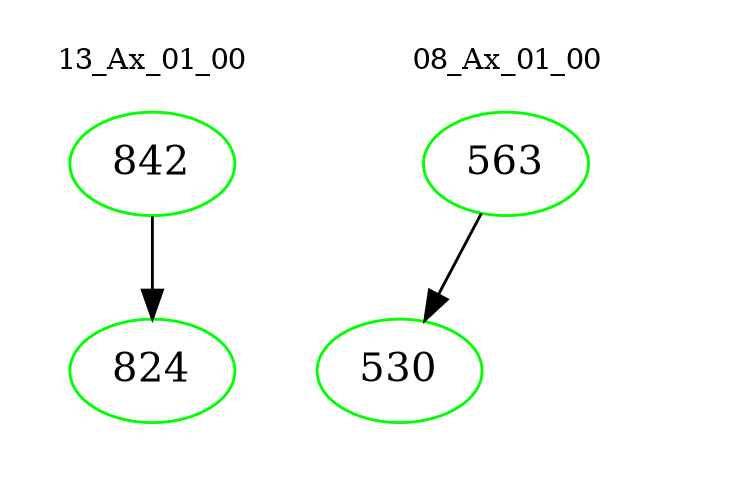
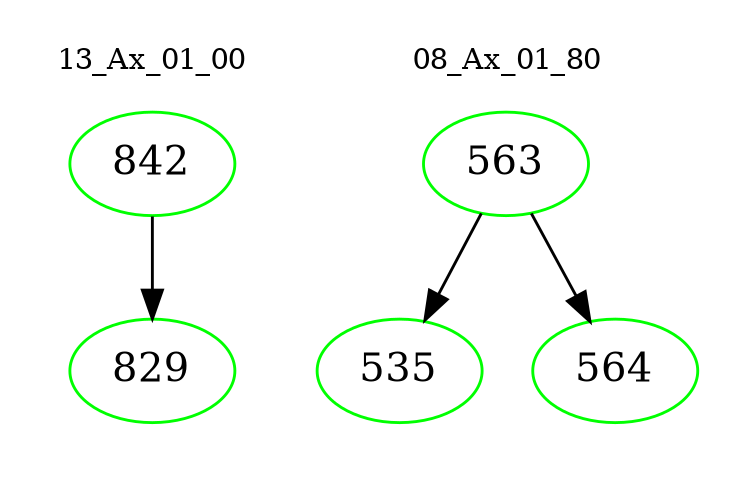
(507, 62) -> (507, 62)
(152, 371) -> (152, 371)
(400, 371) -> (400, 371)
none -> (615, 371)
